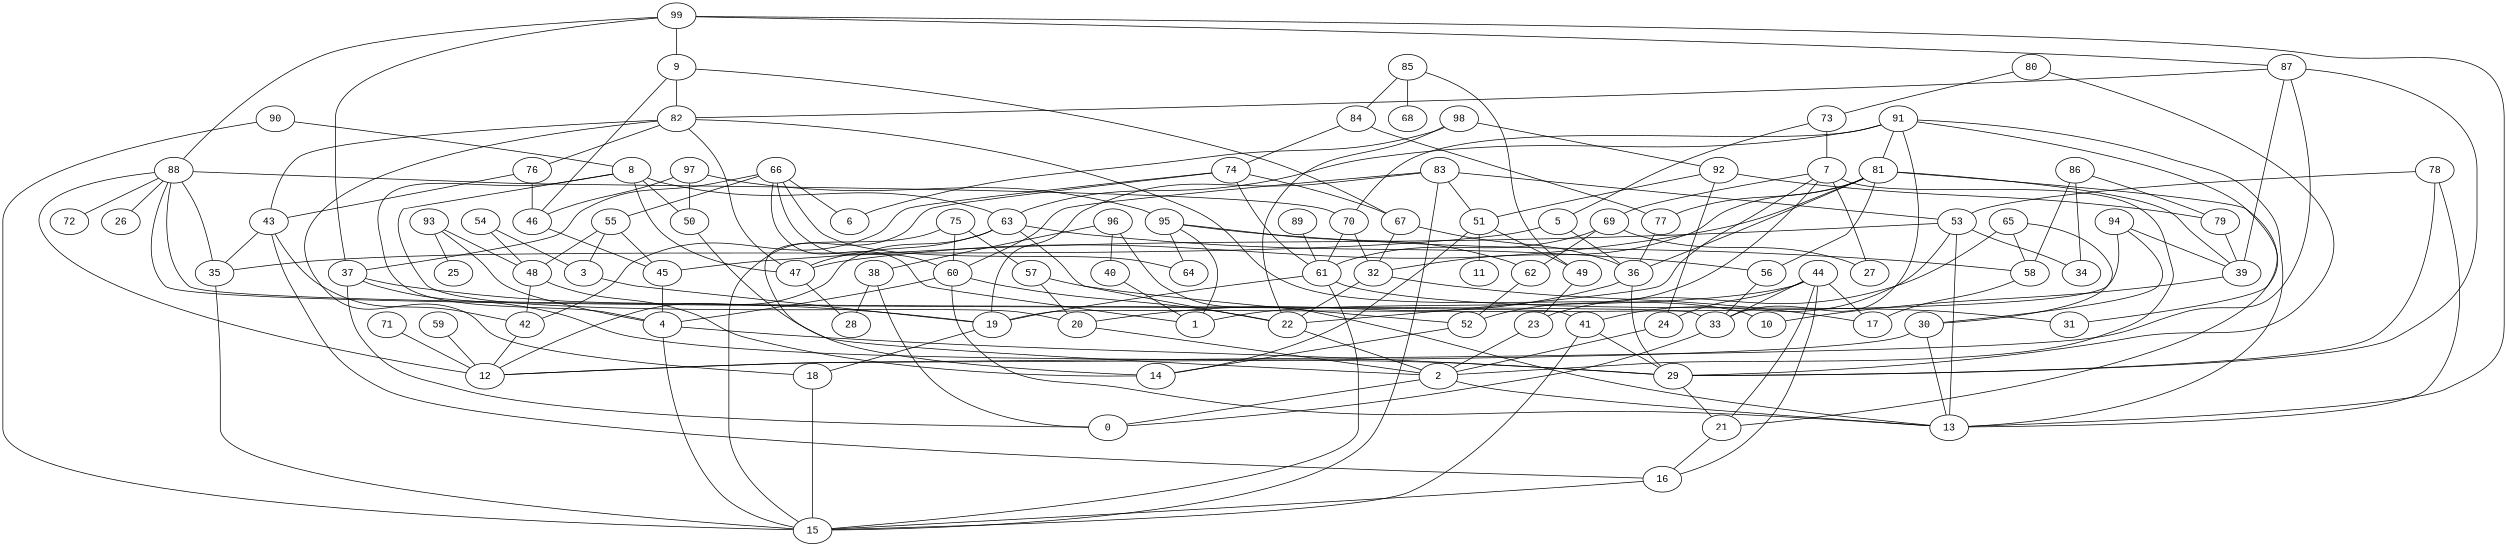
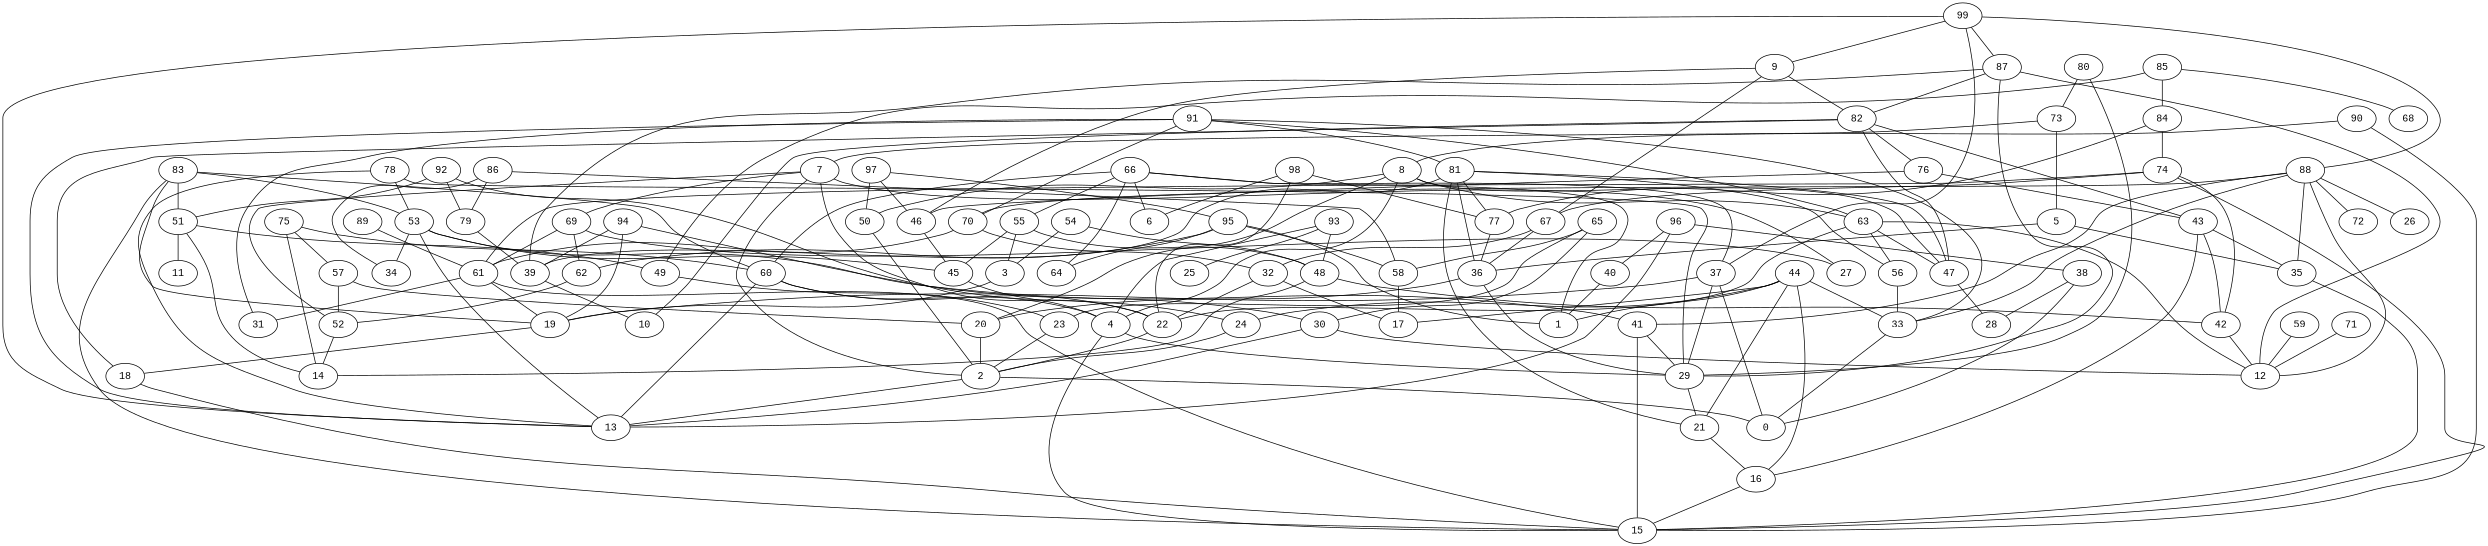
(1572, 141) -> (1403, 198)
(1713, 219) -> none
